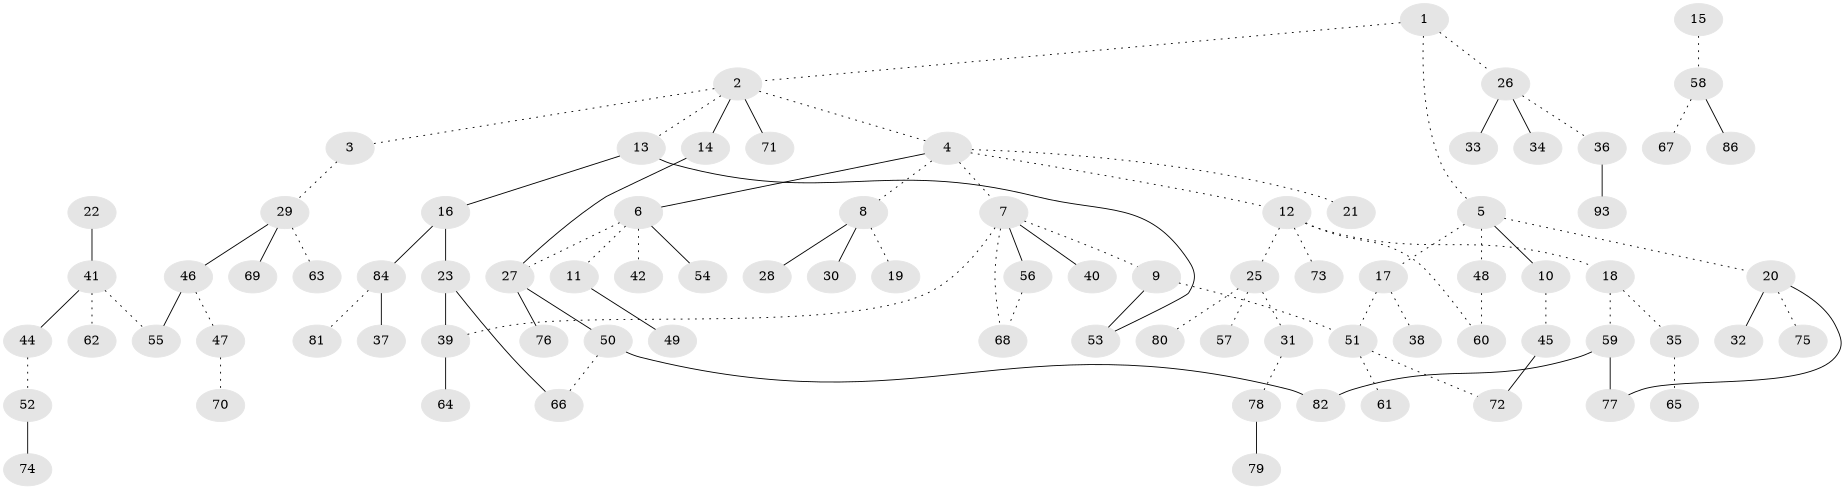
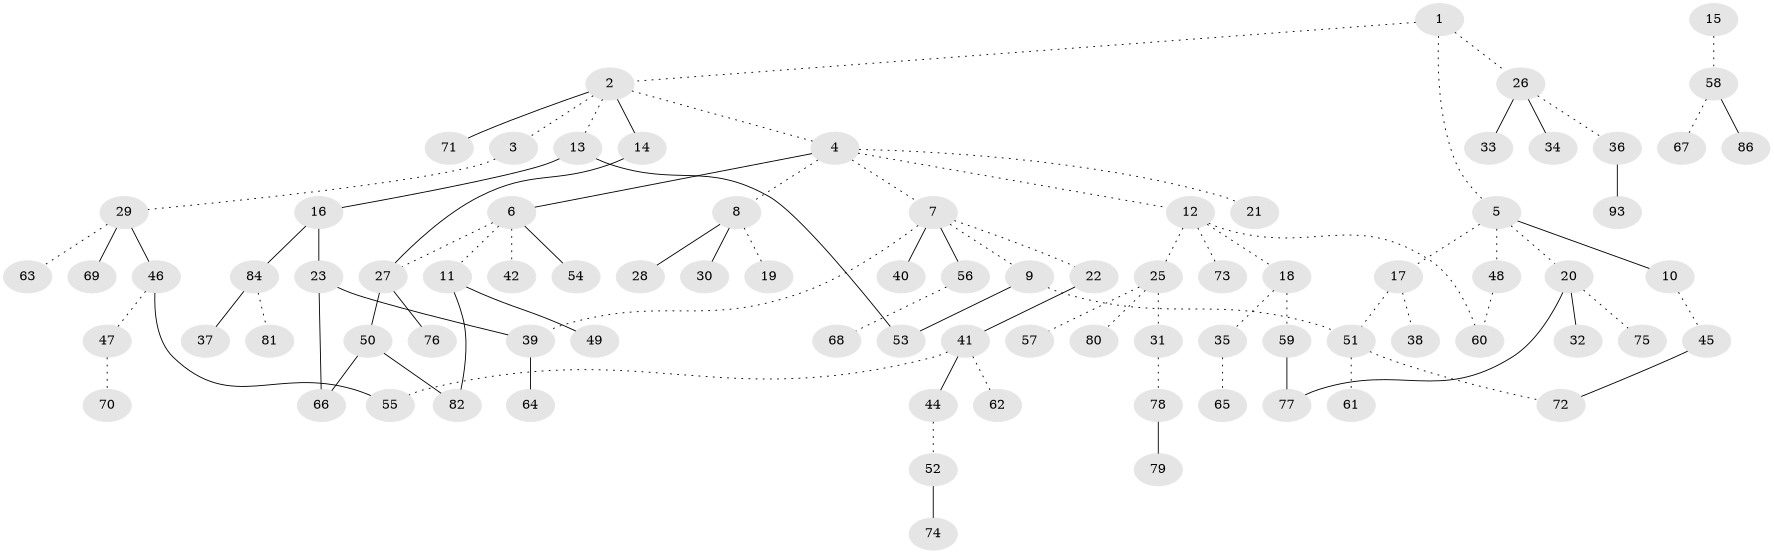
(995, 277) -> (1015, 242)
(584, 373) -> (345, 373)
(1466, 373) -> (466, 340)
